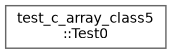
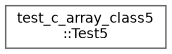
(86, 27) -> (86, 27)
